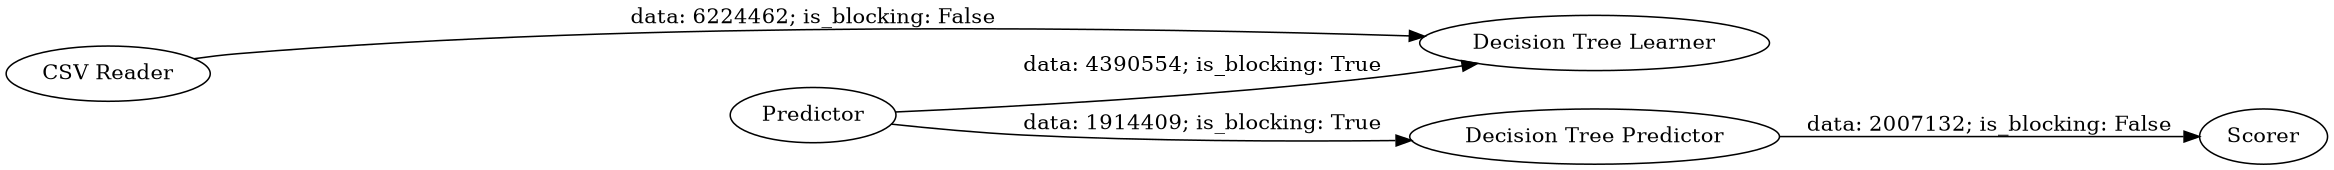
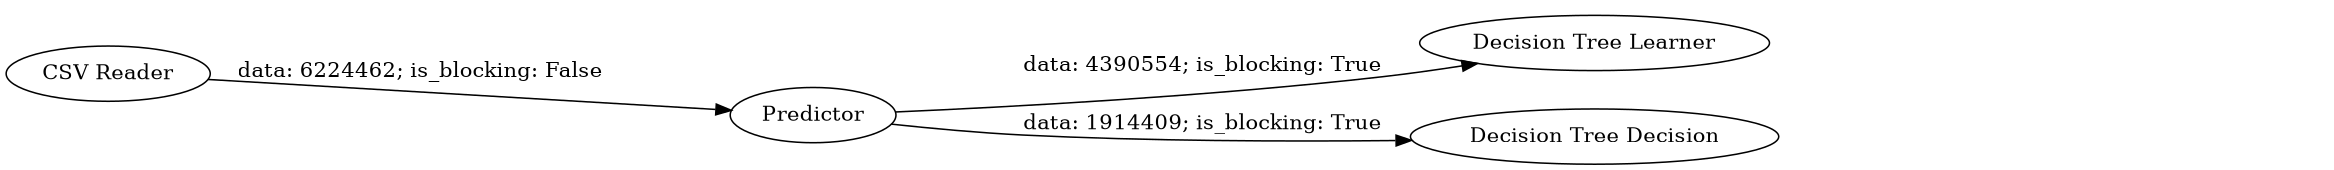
(801, 30) -> (462, 94)
(1595, 137) -> (1595, 137)
(2264, 137) -> none
